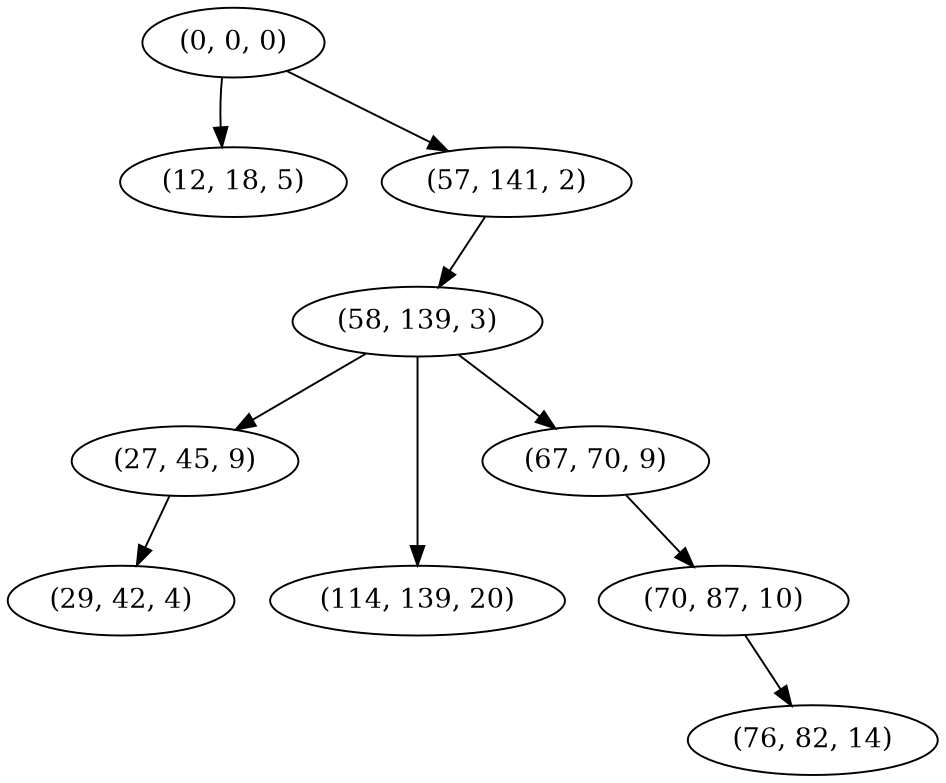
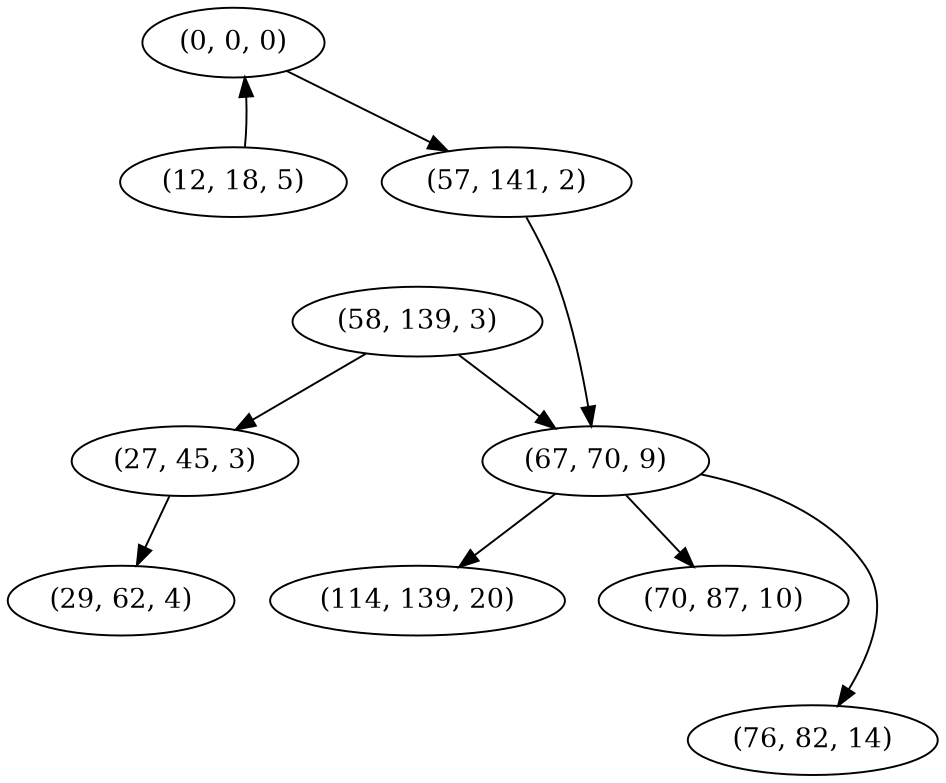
(221, 102) -> (246, 122)
(467, 244) -> (566, 309)
(418, 451) -> (515, 524)
(185, 461) -> (185, 461)
(121, 601) -> (121, 601)
(763, 662) -> (845, 543)
